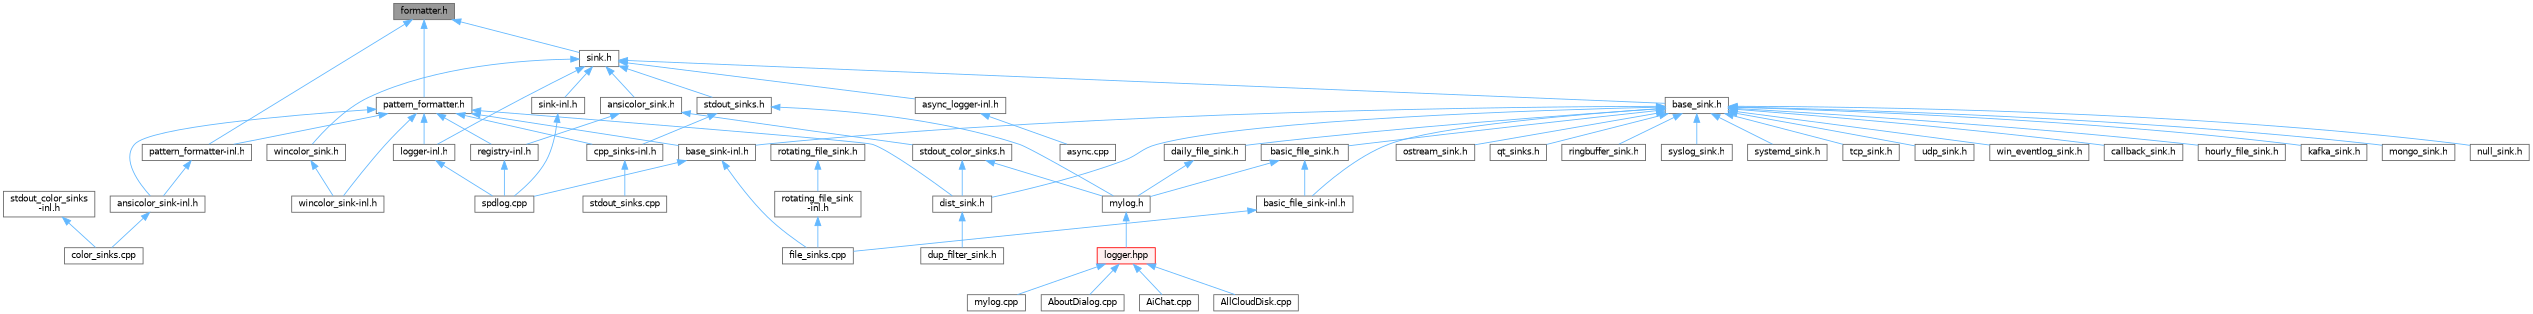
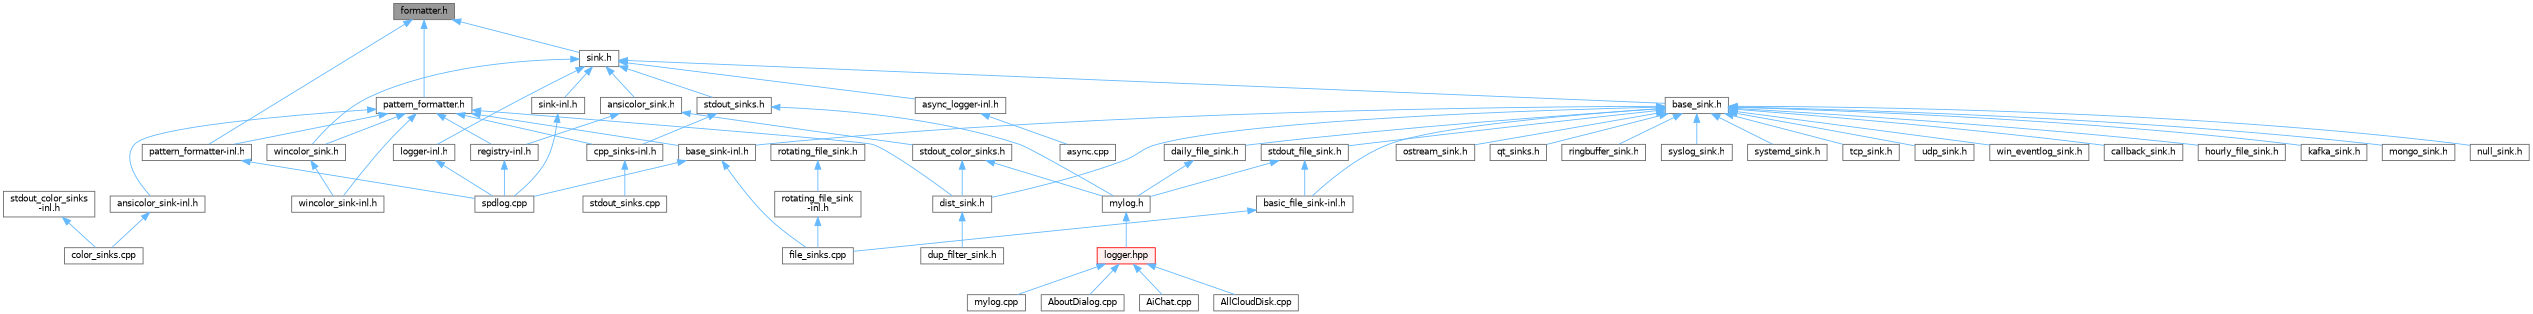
(424, 133) -> (361, 130)
(1305, 152) -> (1305, 152)
(175, 182) -> (362, 180)
